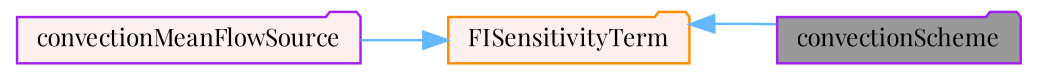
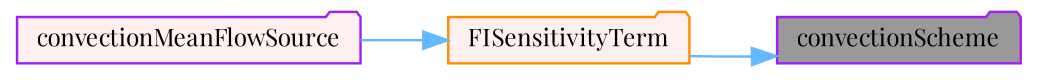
(746, 24) -> (721, 57)
